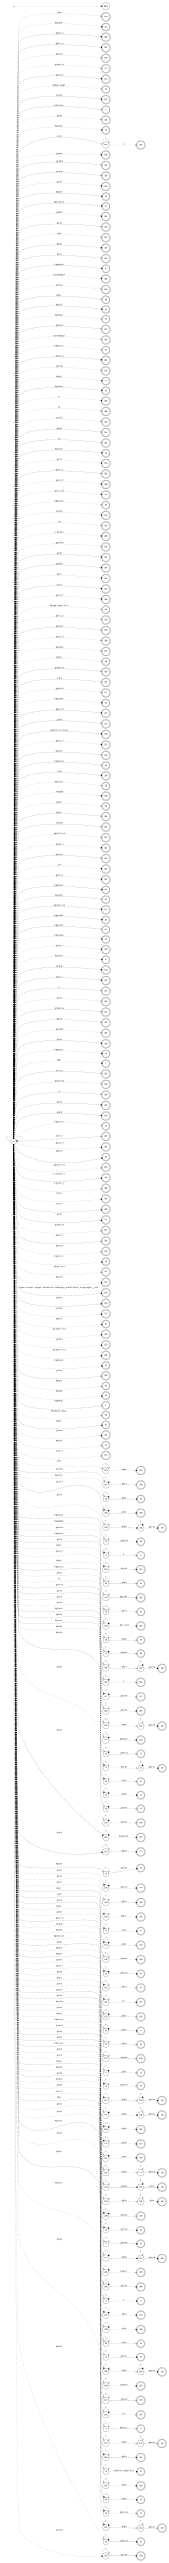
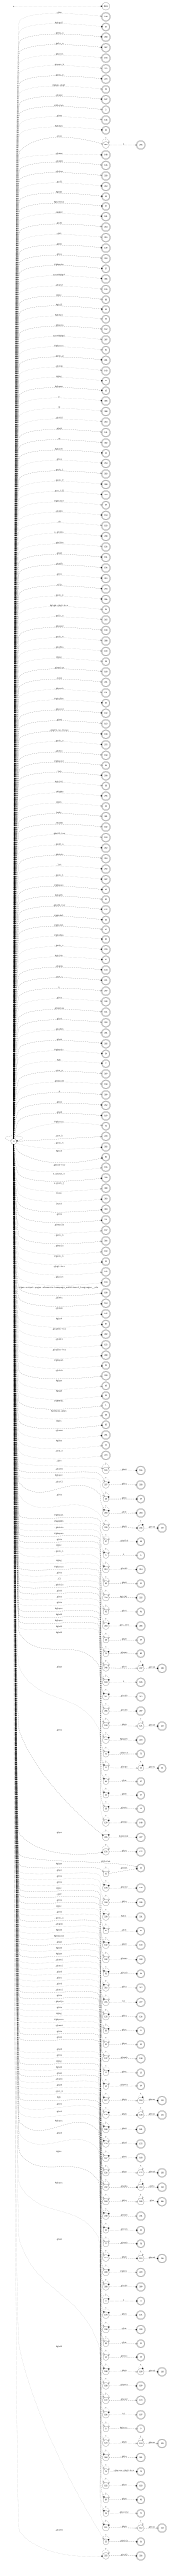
(42, 2047) -> (14, 1558)
